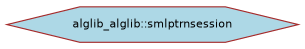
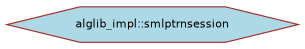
(153, 25) -> (153, 25)
